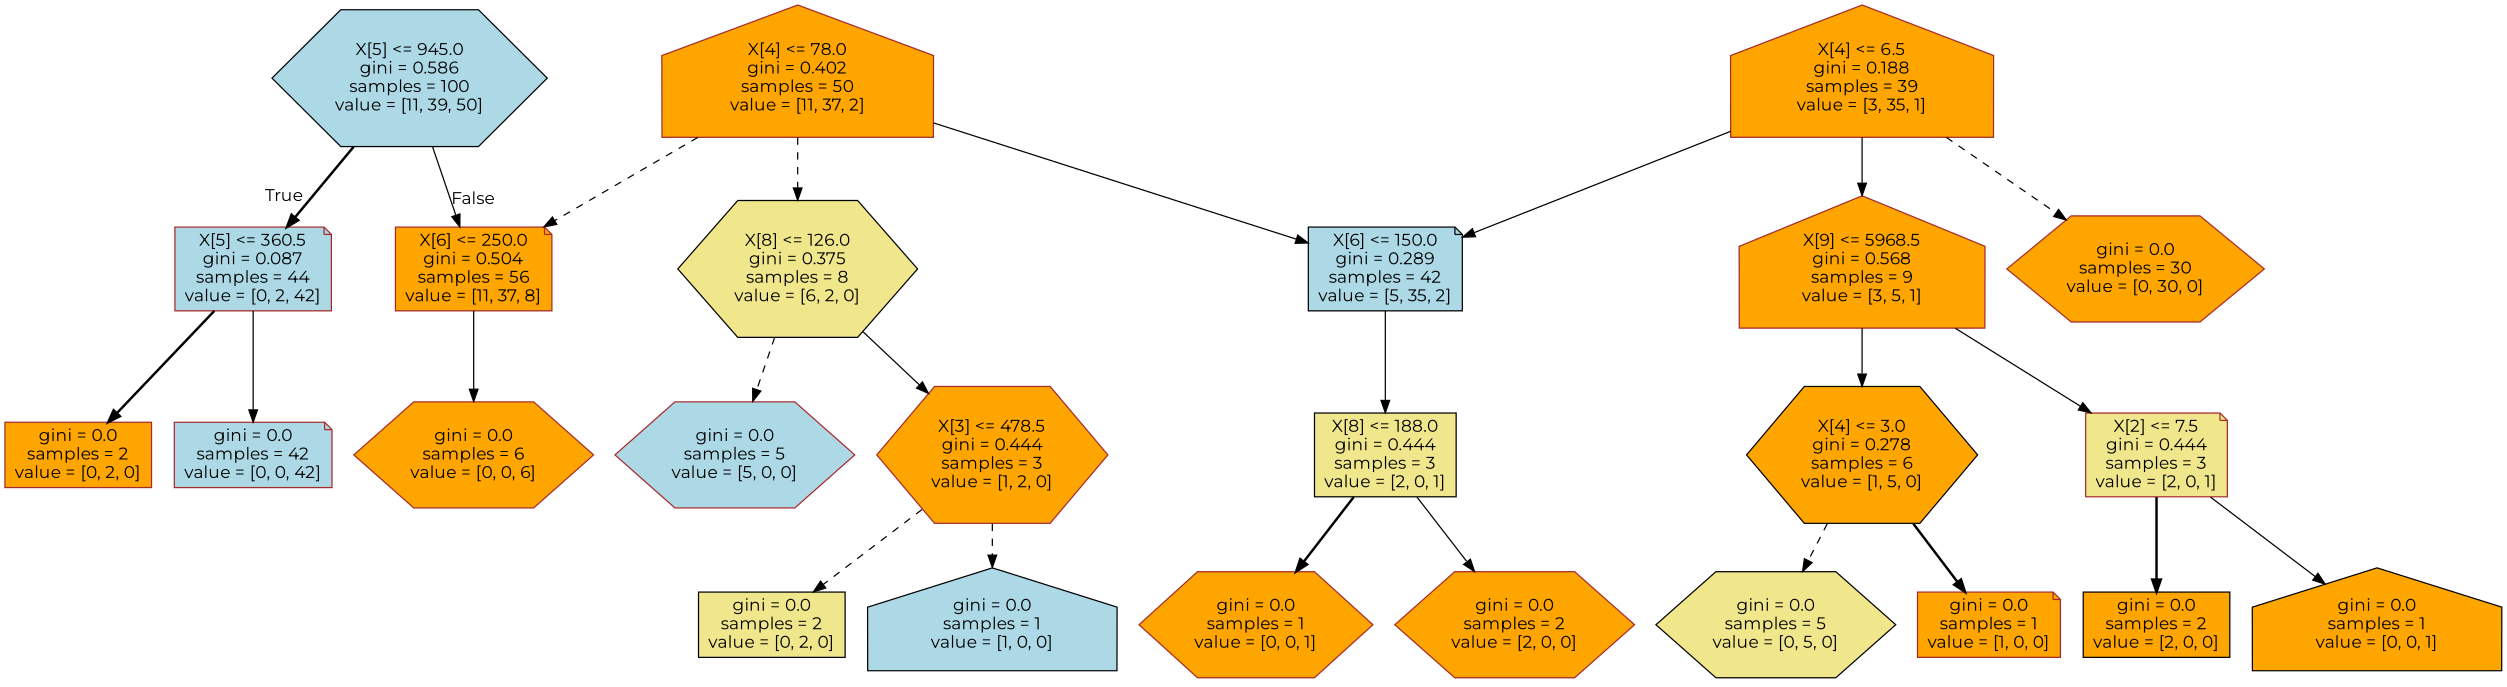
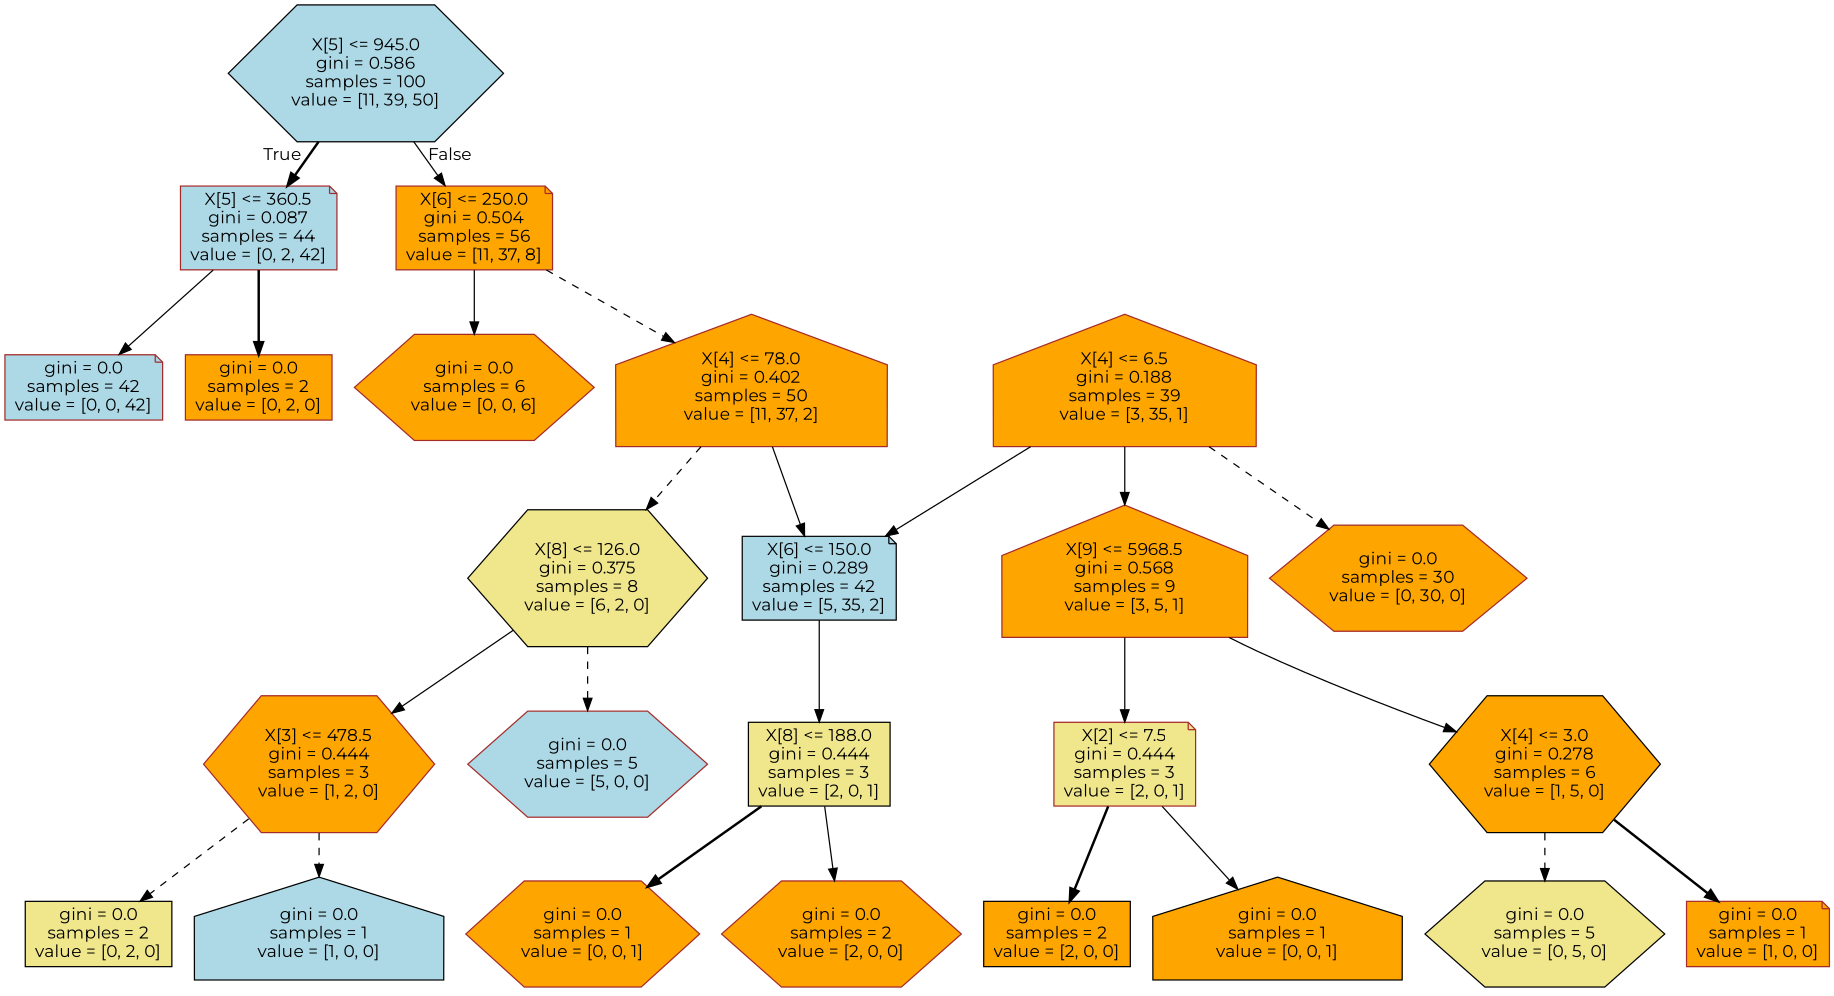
(626, 179) -> (605, 303)
